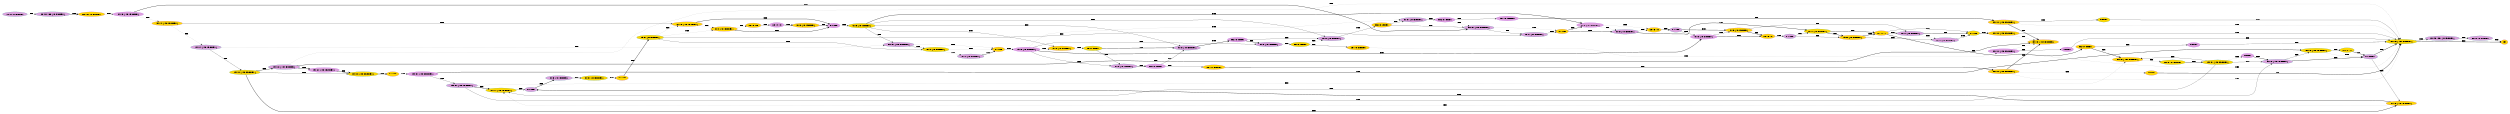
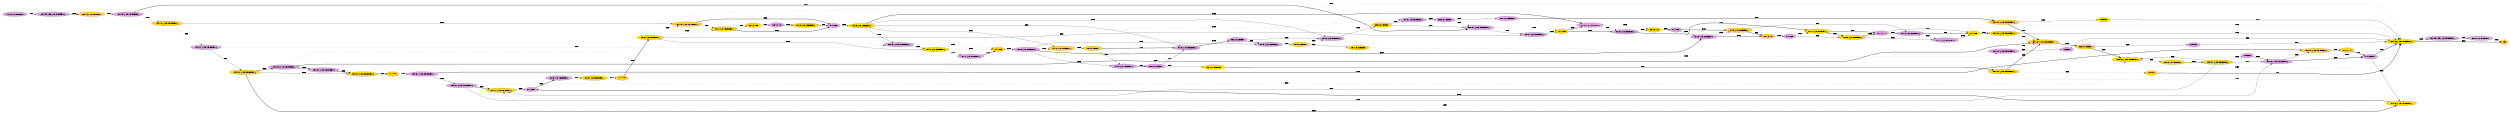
(1881, 33) -> (1881, 33)
(1983, 54) -> (2065, 45)
